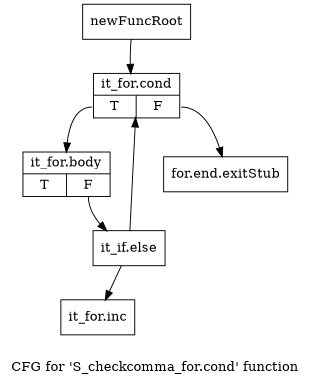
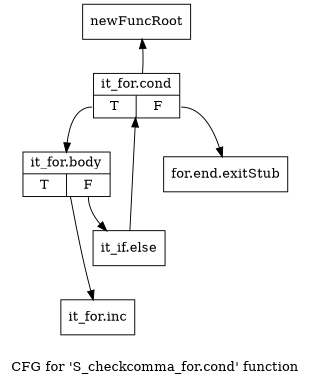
(130, 52) -> (143, 61)
(115, 278) -> (80, 244)
